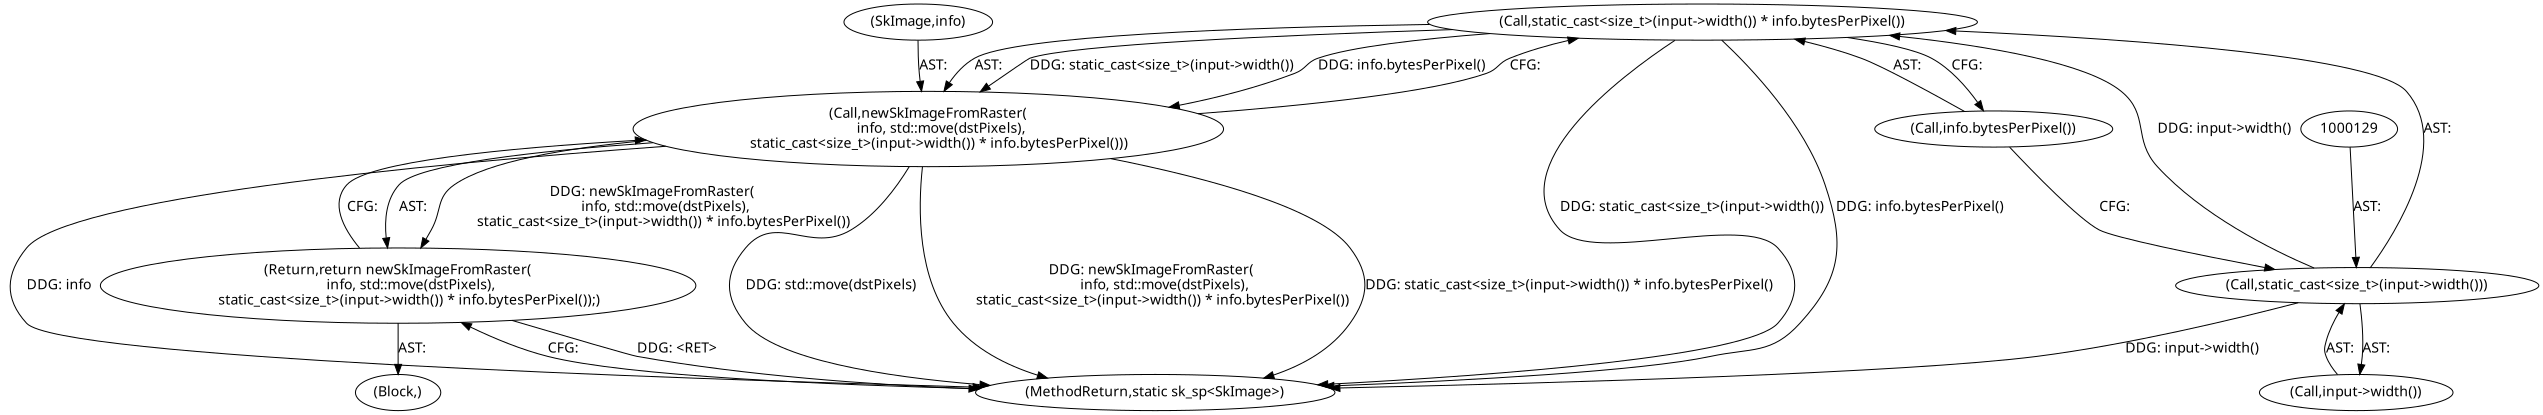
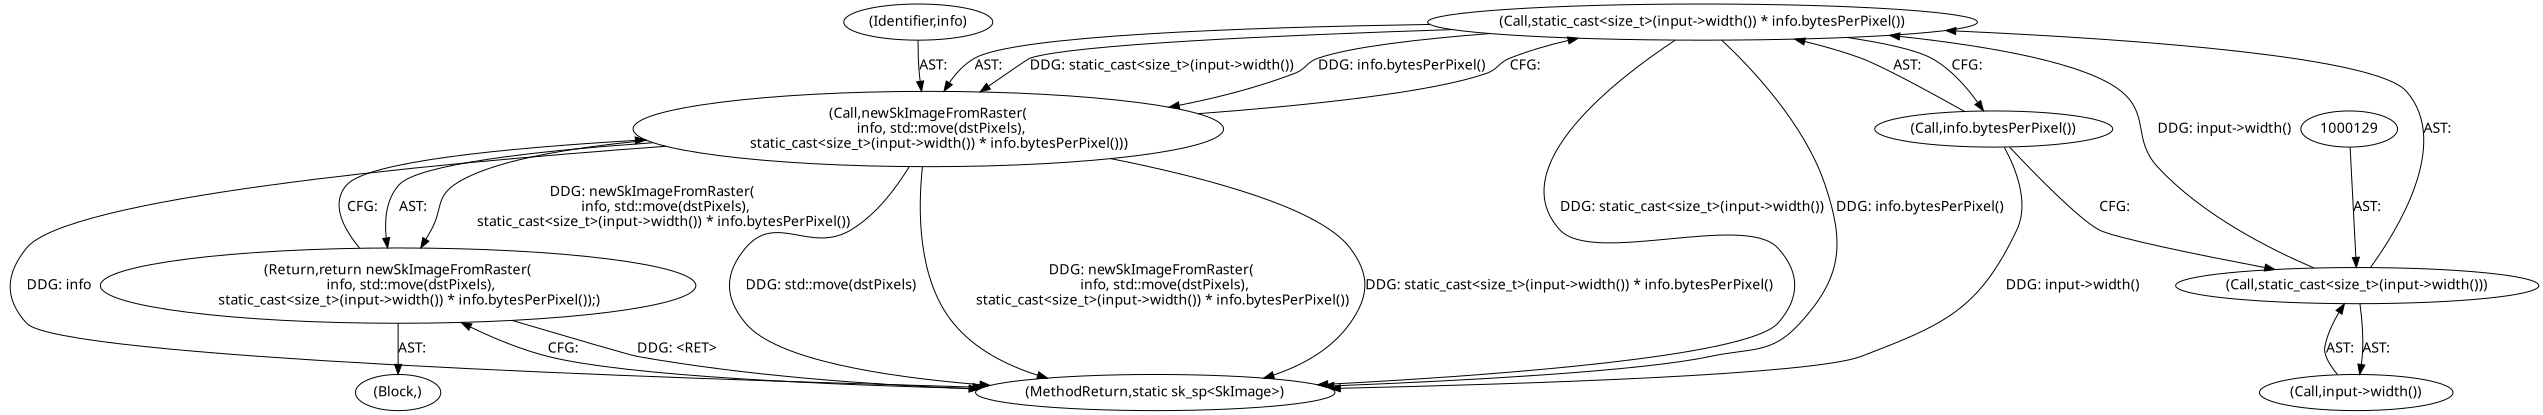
(918, 22) -> (918, 22)
(1822, 372) -> (1748, 372)
